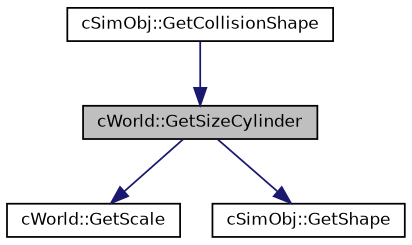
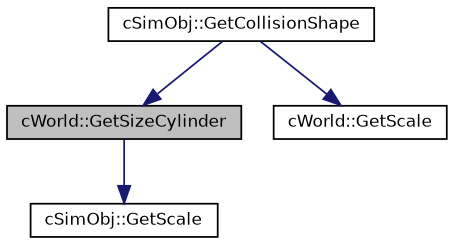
(154, 165) -> (294, 68)
(309, 220) -> (124, 220)
